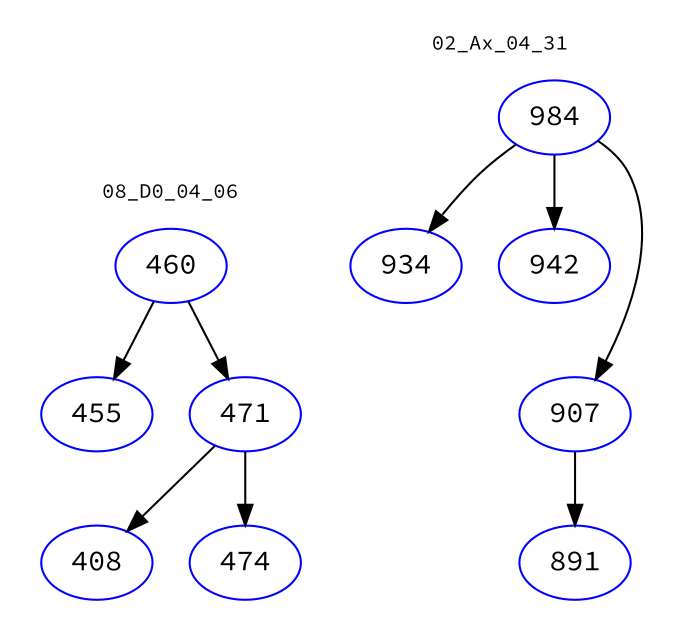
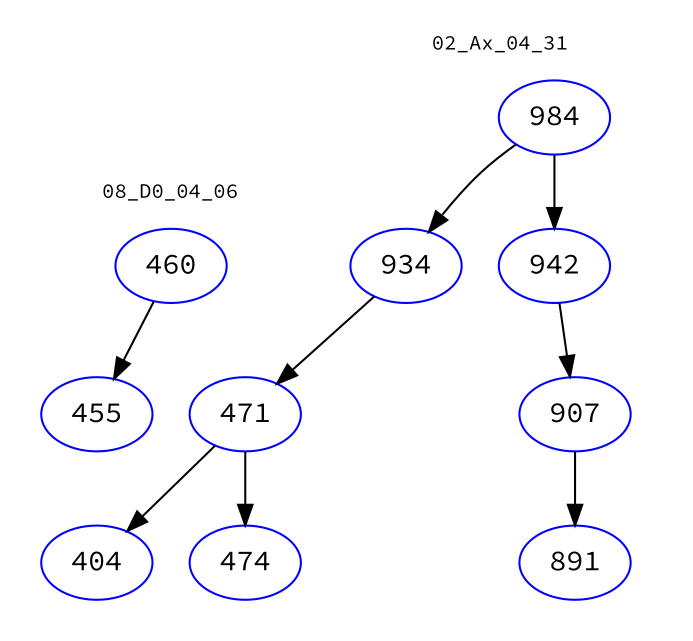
(642, 247) -> (563, 329)
(203, 331) -> (348, 320)
(97, 563) -> (97, 563)
